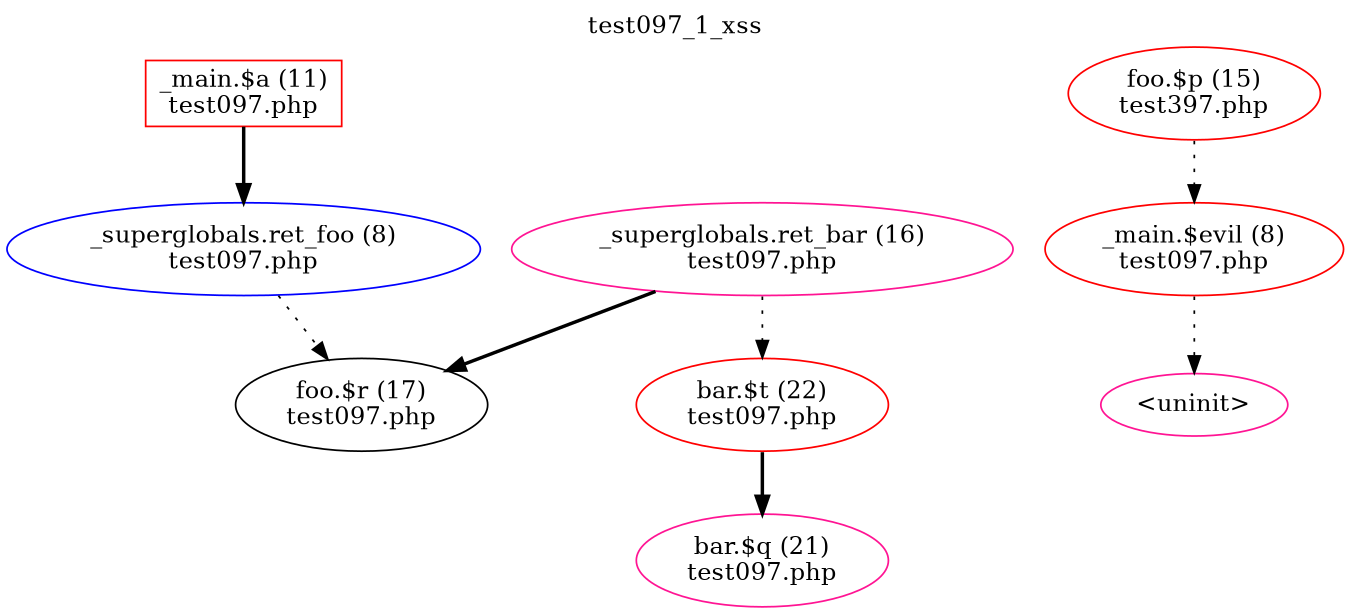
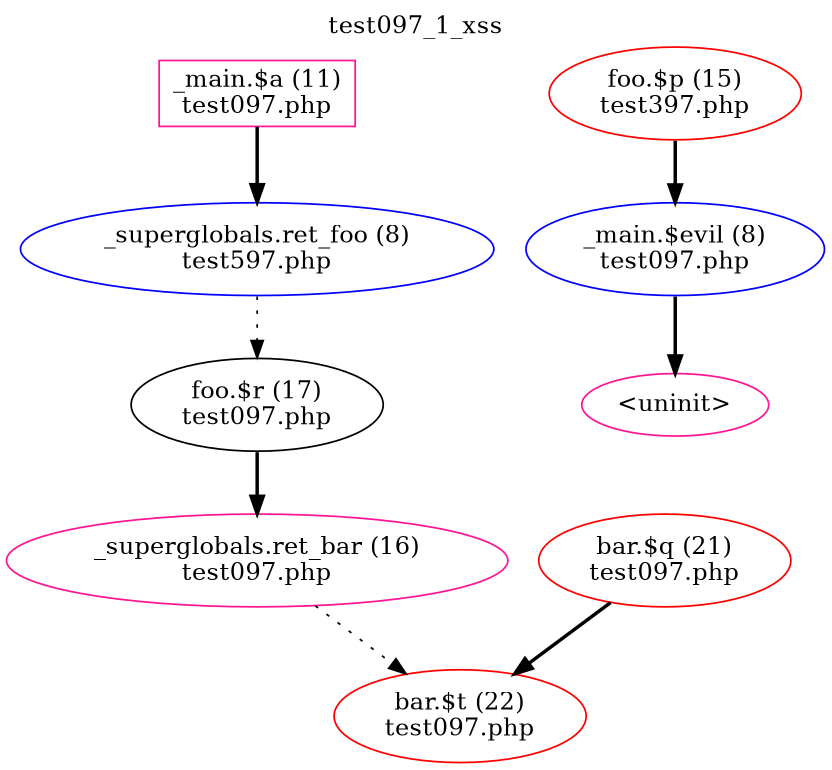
(244, 93) -> (257, 93)
(1194, 163) -> (675, 163)
(244, 249) -> (257, 249)
(1194, 249) -> (675, 249)
(1194, 326) -> (675, 326)
(560, 328) -> (257, 474)
(762, 474) -> (570, 633)
(762, 560) -> (665, 560)
